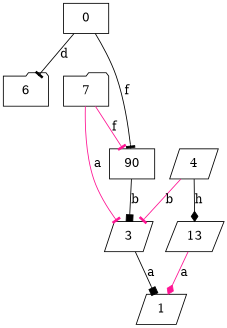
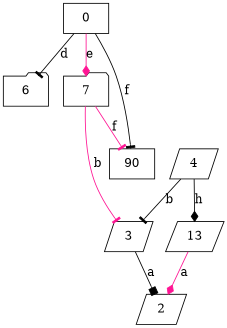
none -> (86, 50)
(98, 164) -> (98, 164)
(131, 196) -> none
(163, 199) -> (163, 199)
(161, 309) -> (161, 309)
